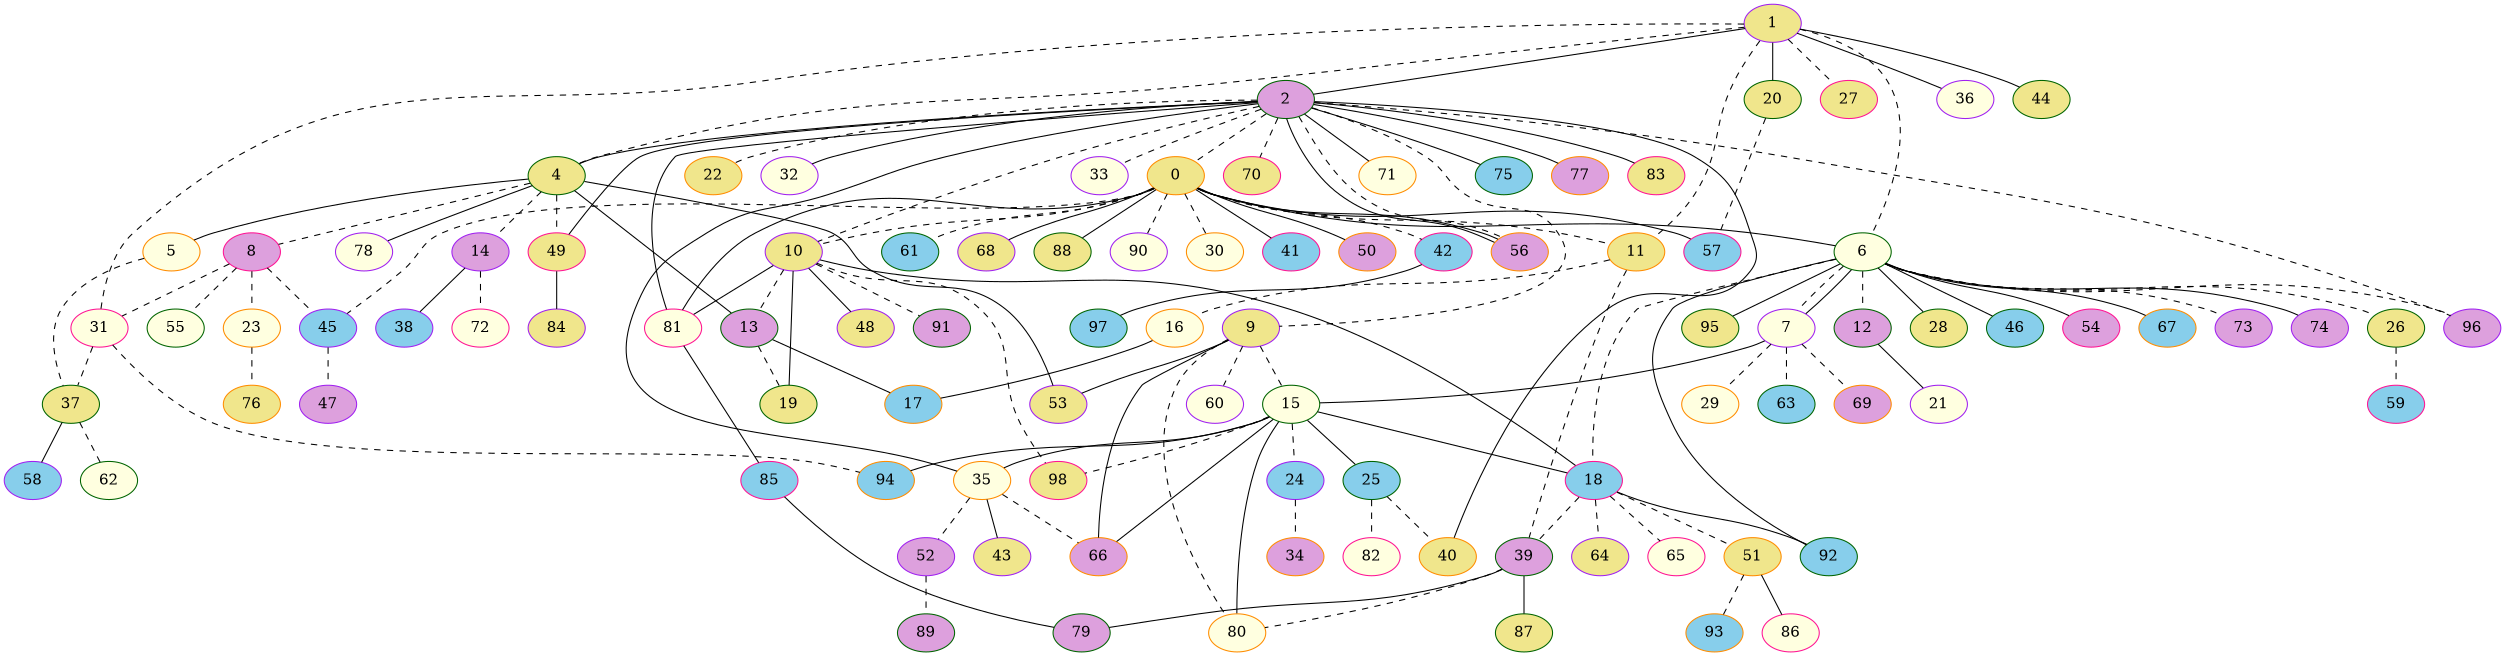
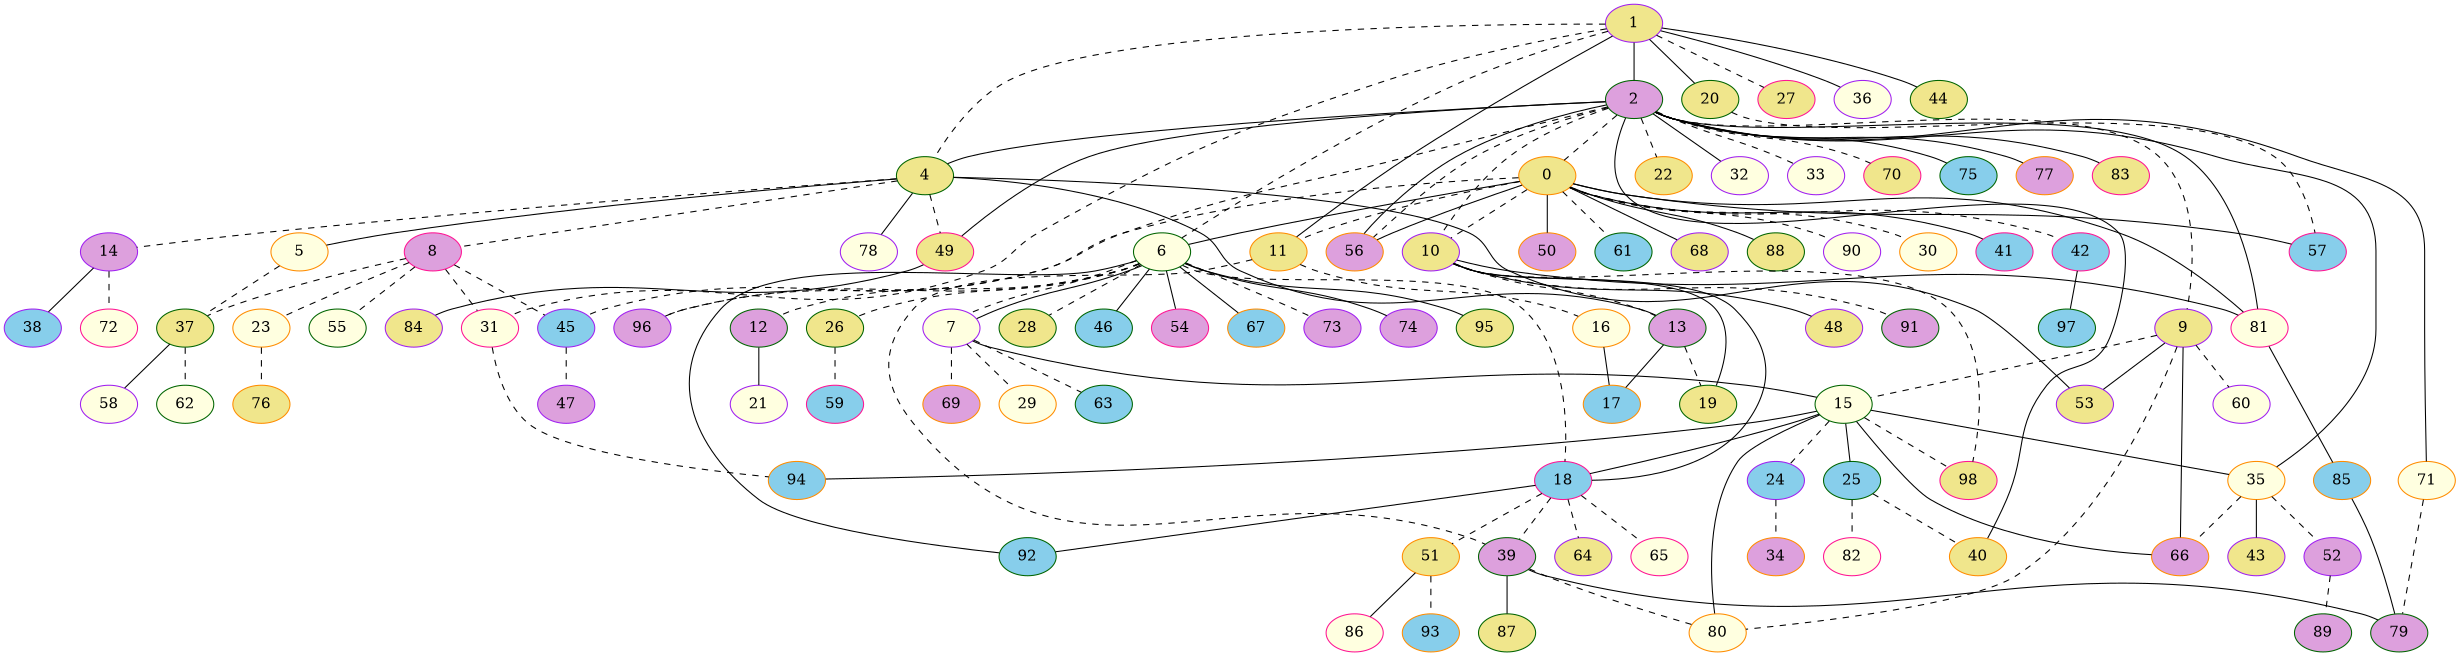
(1716, 138) -> (1450, 130)
(1901, 290) -> (1095, 290)
(85, 366) -> (306, 283)
(33, 480) -> (109, 404)
(769, 480) -> (2342, 480)
none -> (2413, 557)
